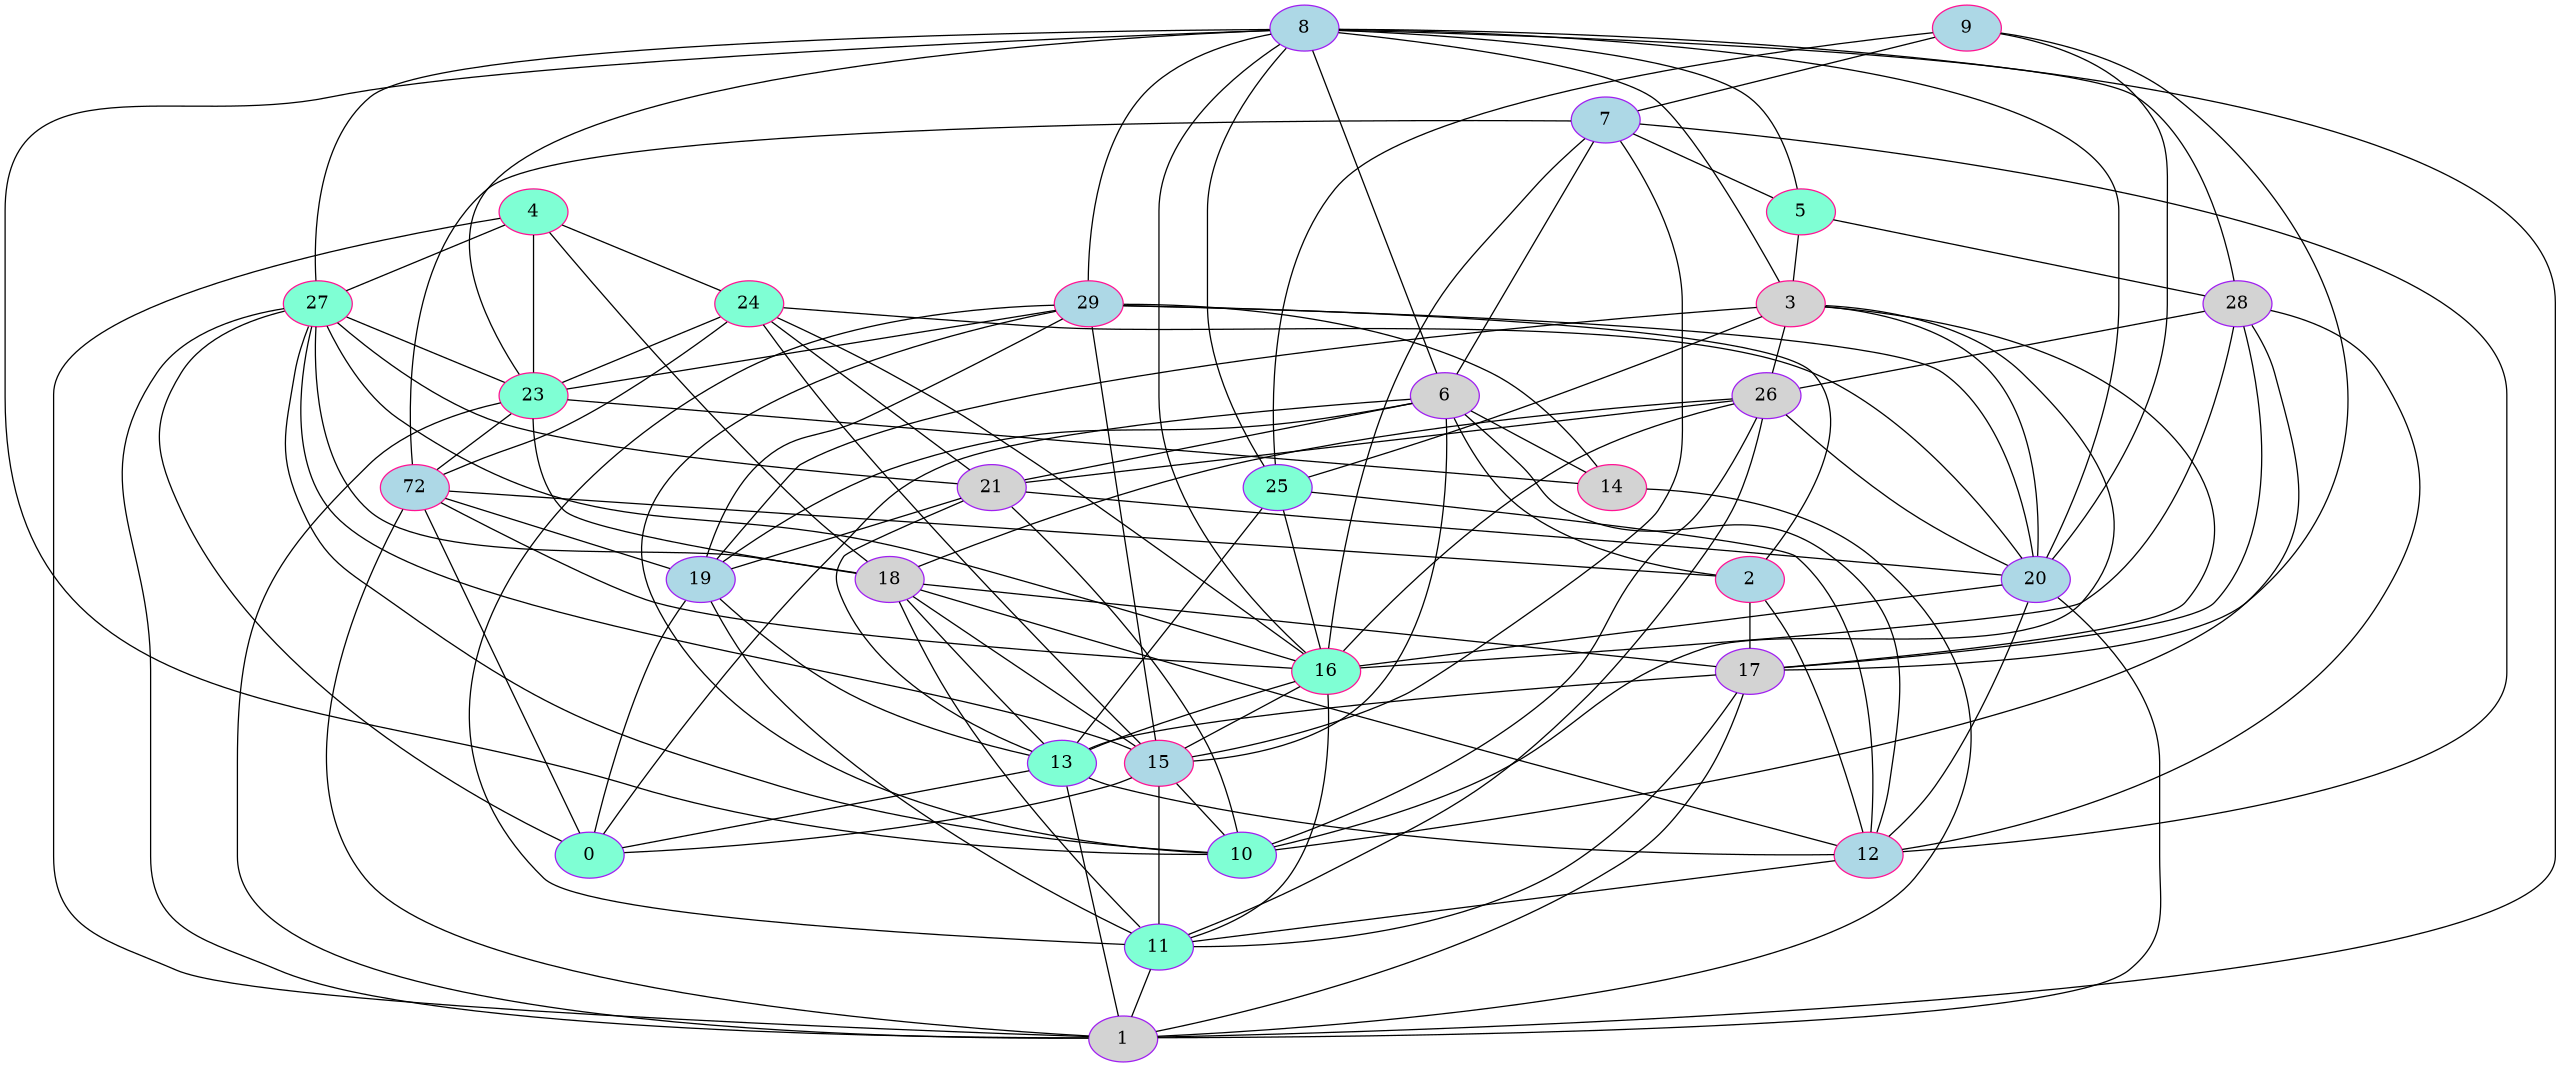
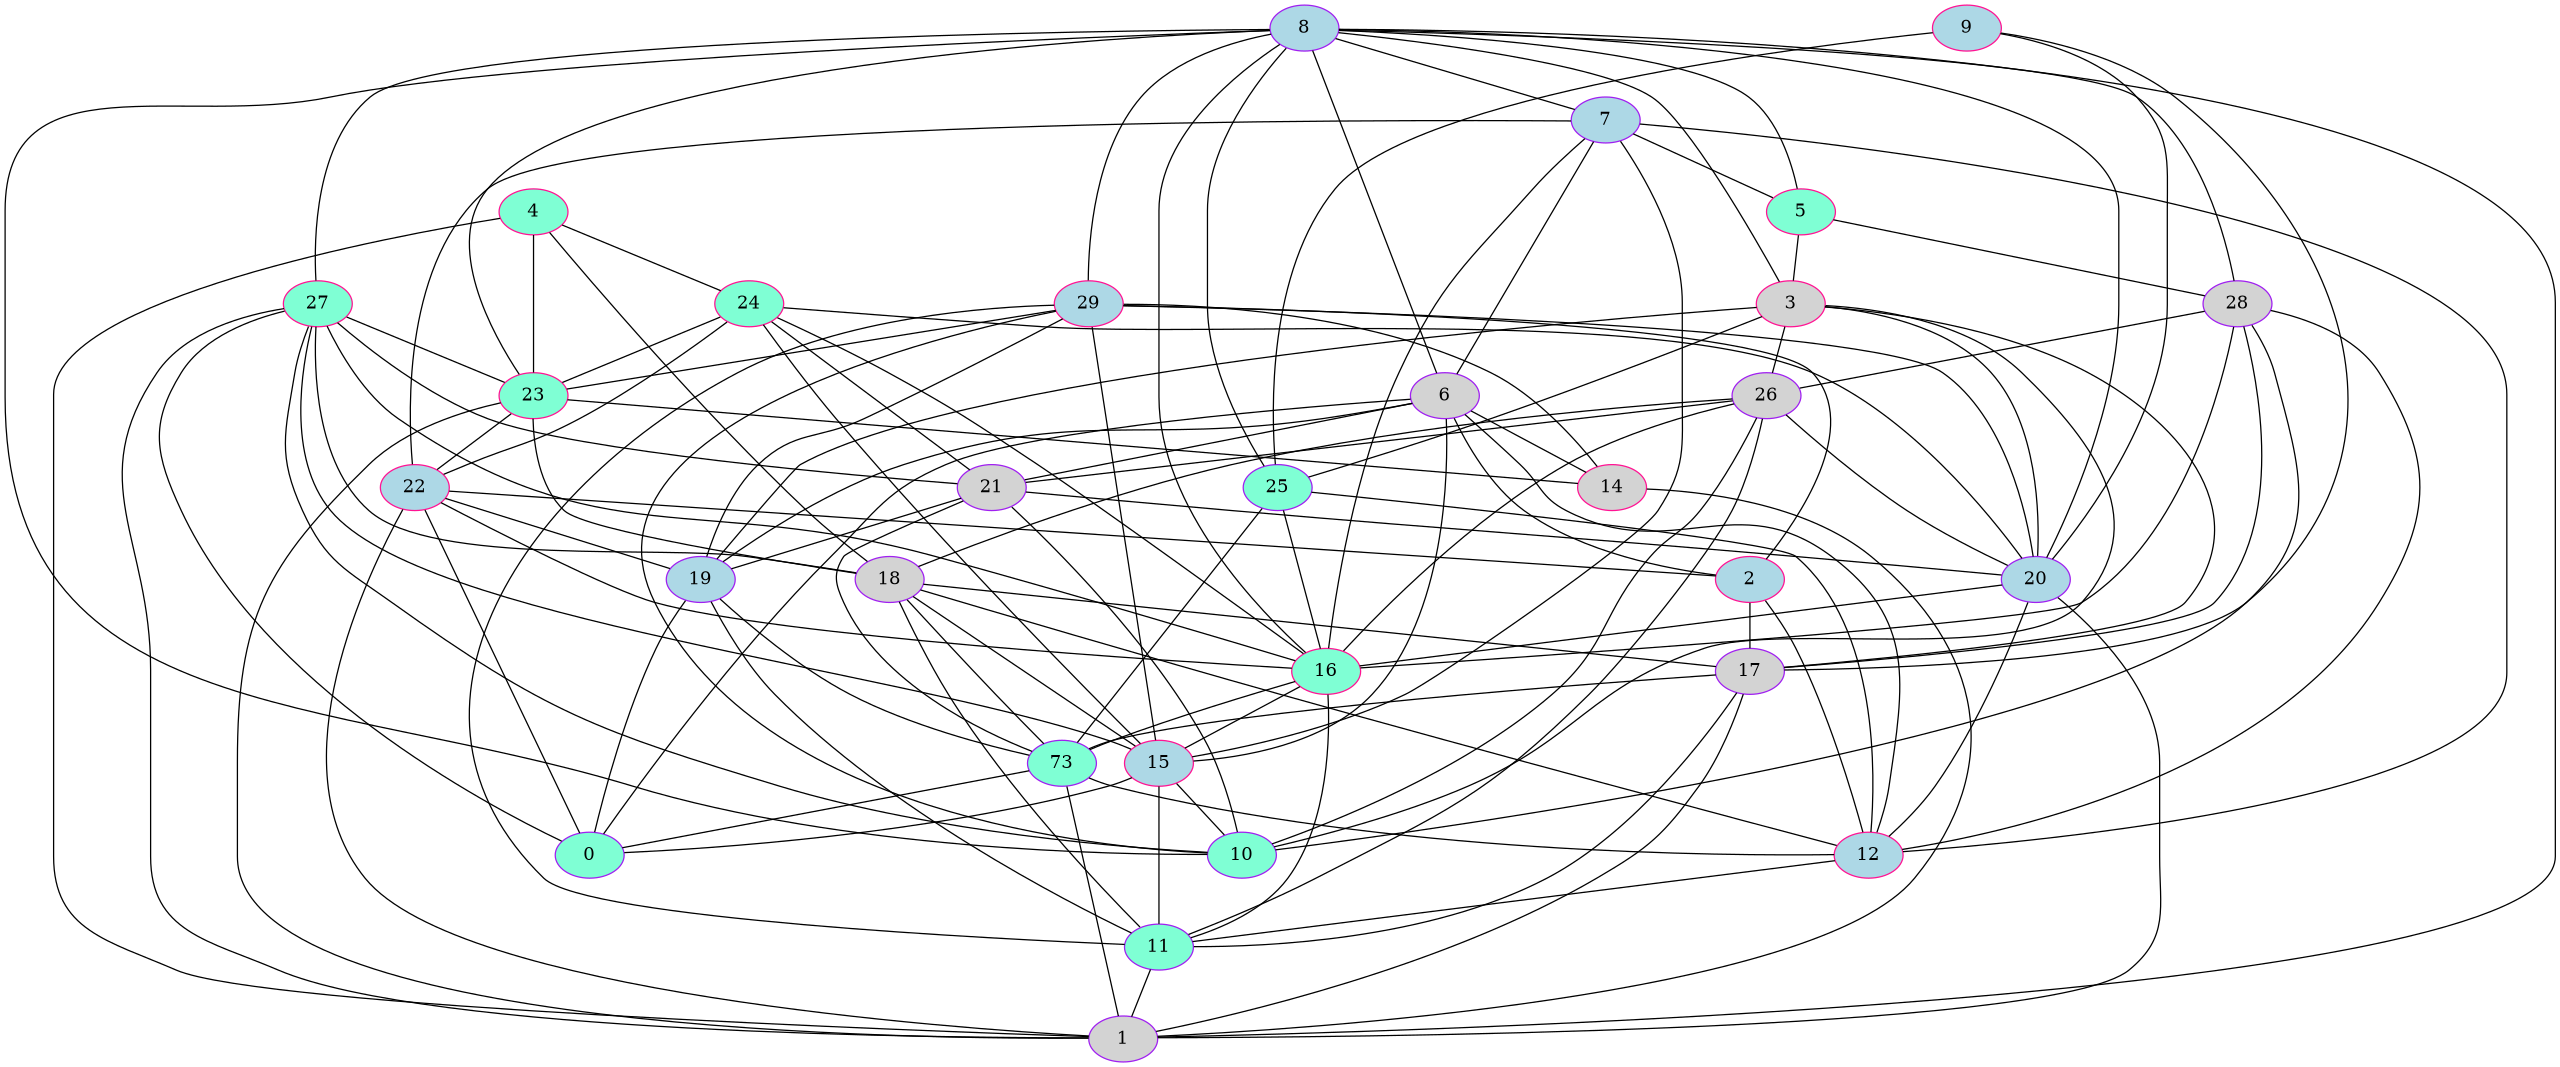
(1786, 74) -> (1455, 74)
(426, 258) -> none
(415, 488) -> (415, 488)
(1062, 763) -> (1062, 763)
